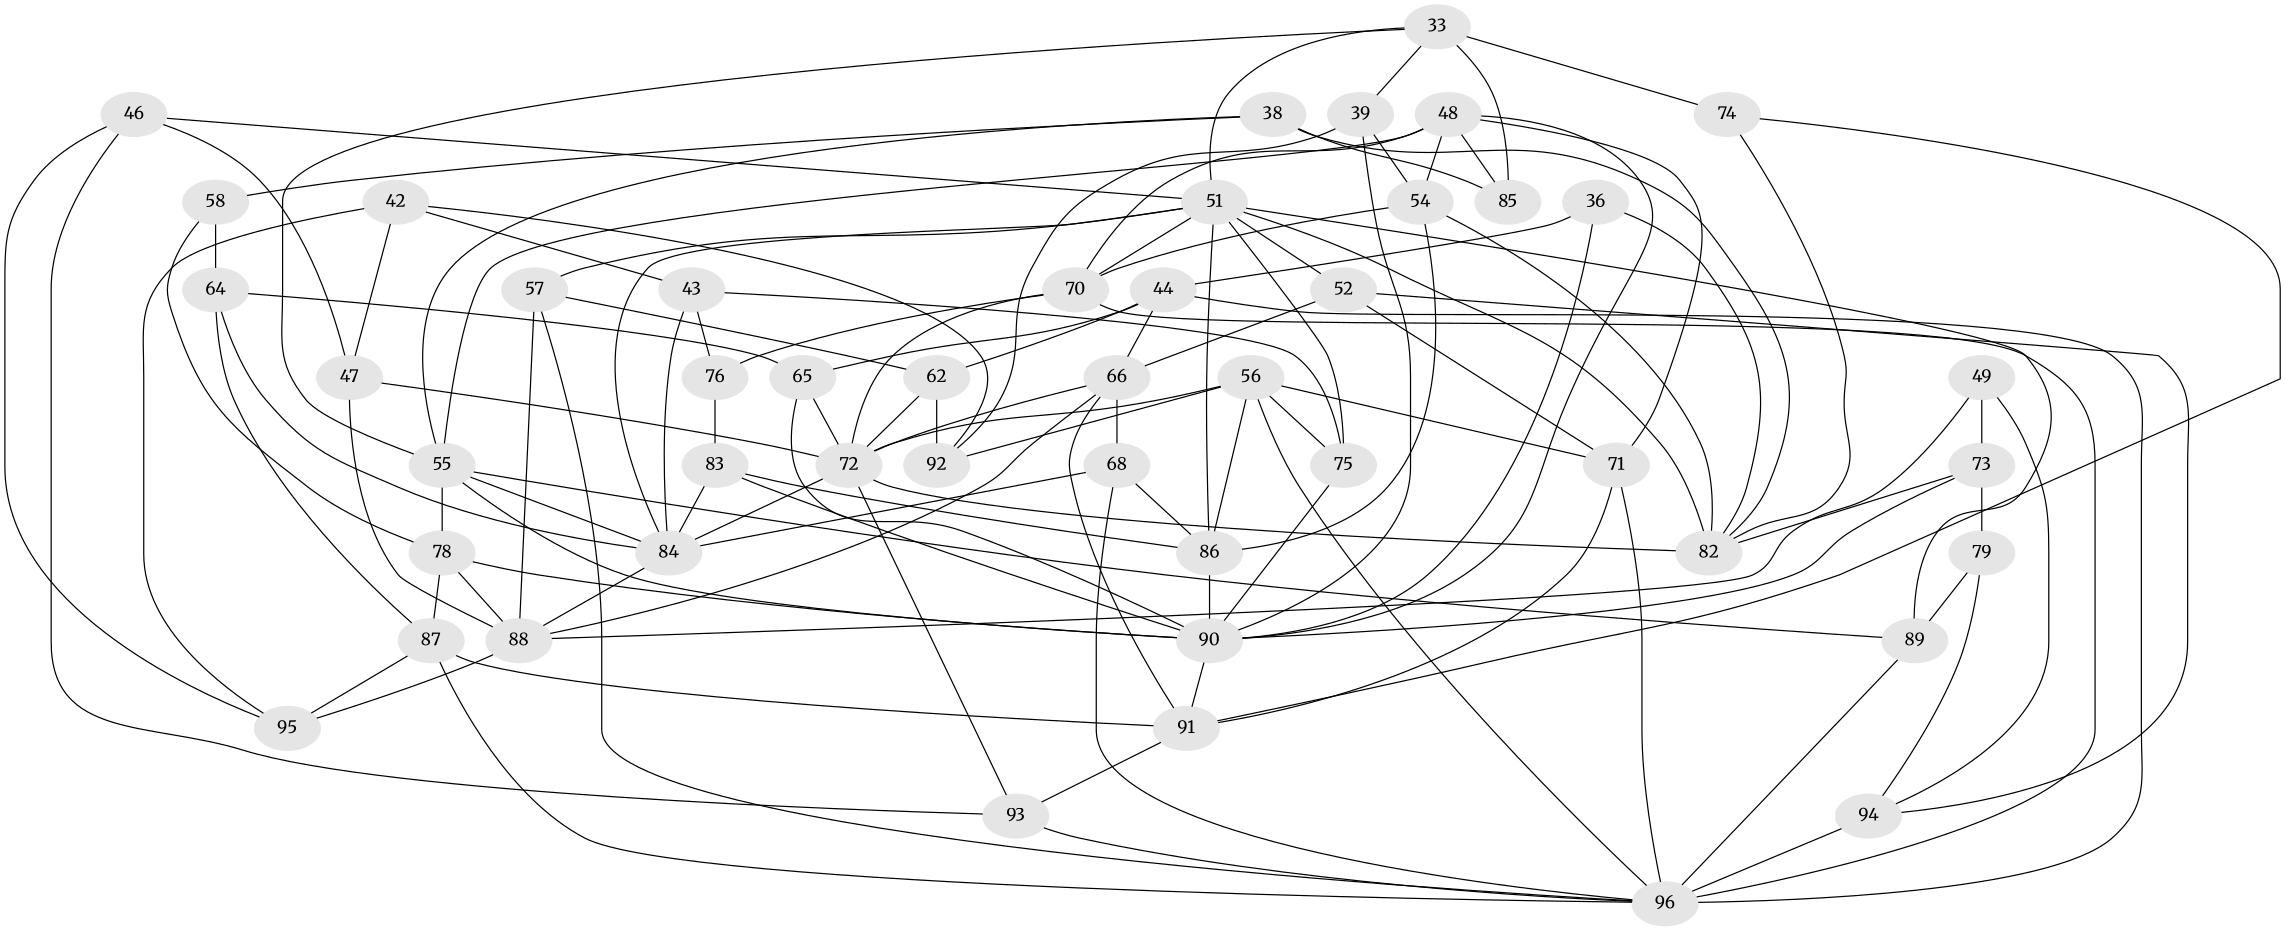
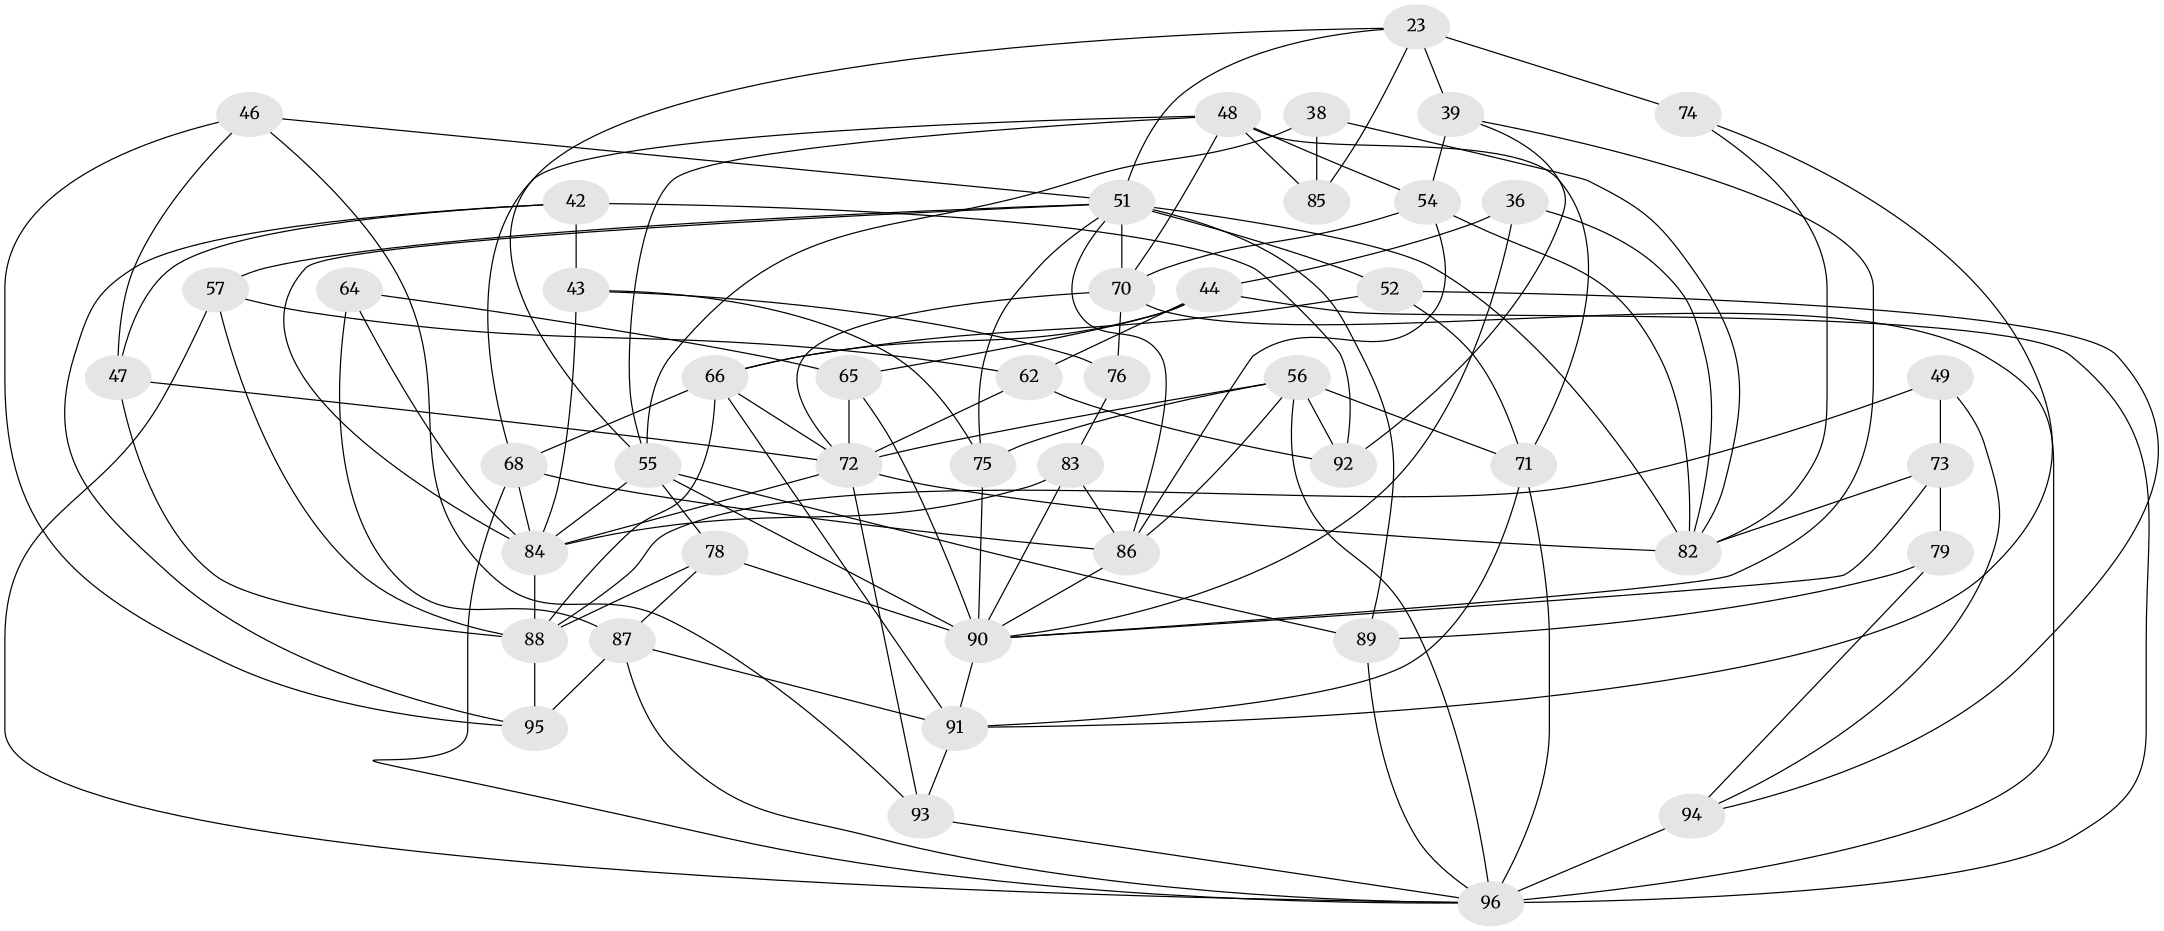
(1437, 27) -> (1417, 27)
(216, 202) -> none
(1563, 410) -> (723, 140)
